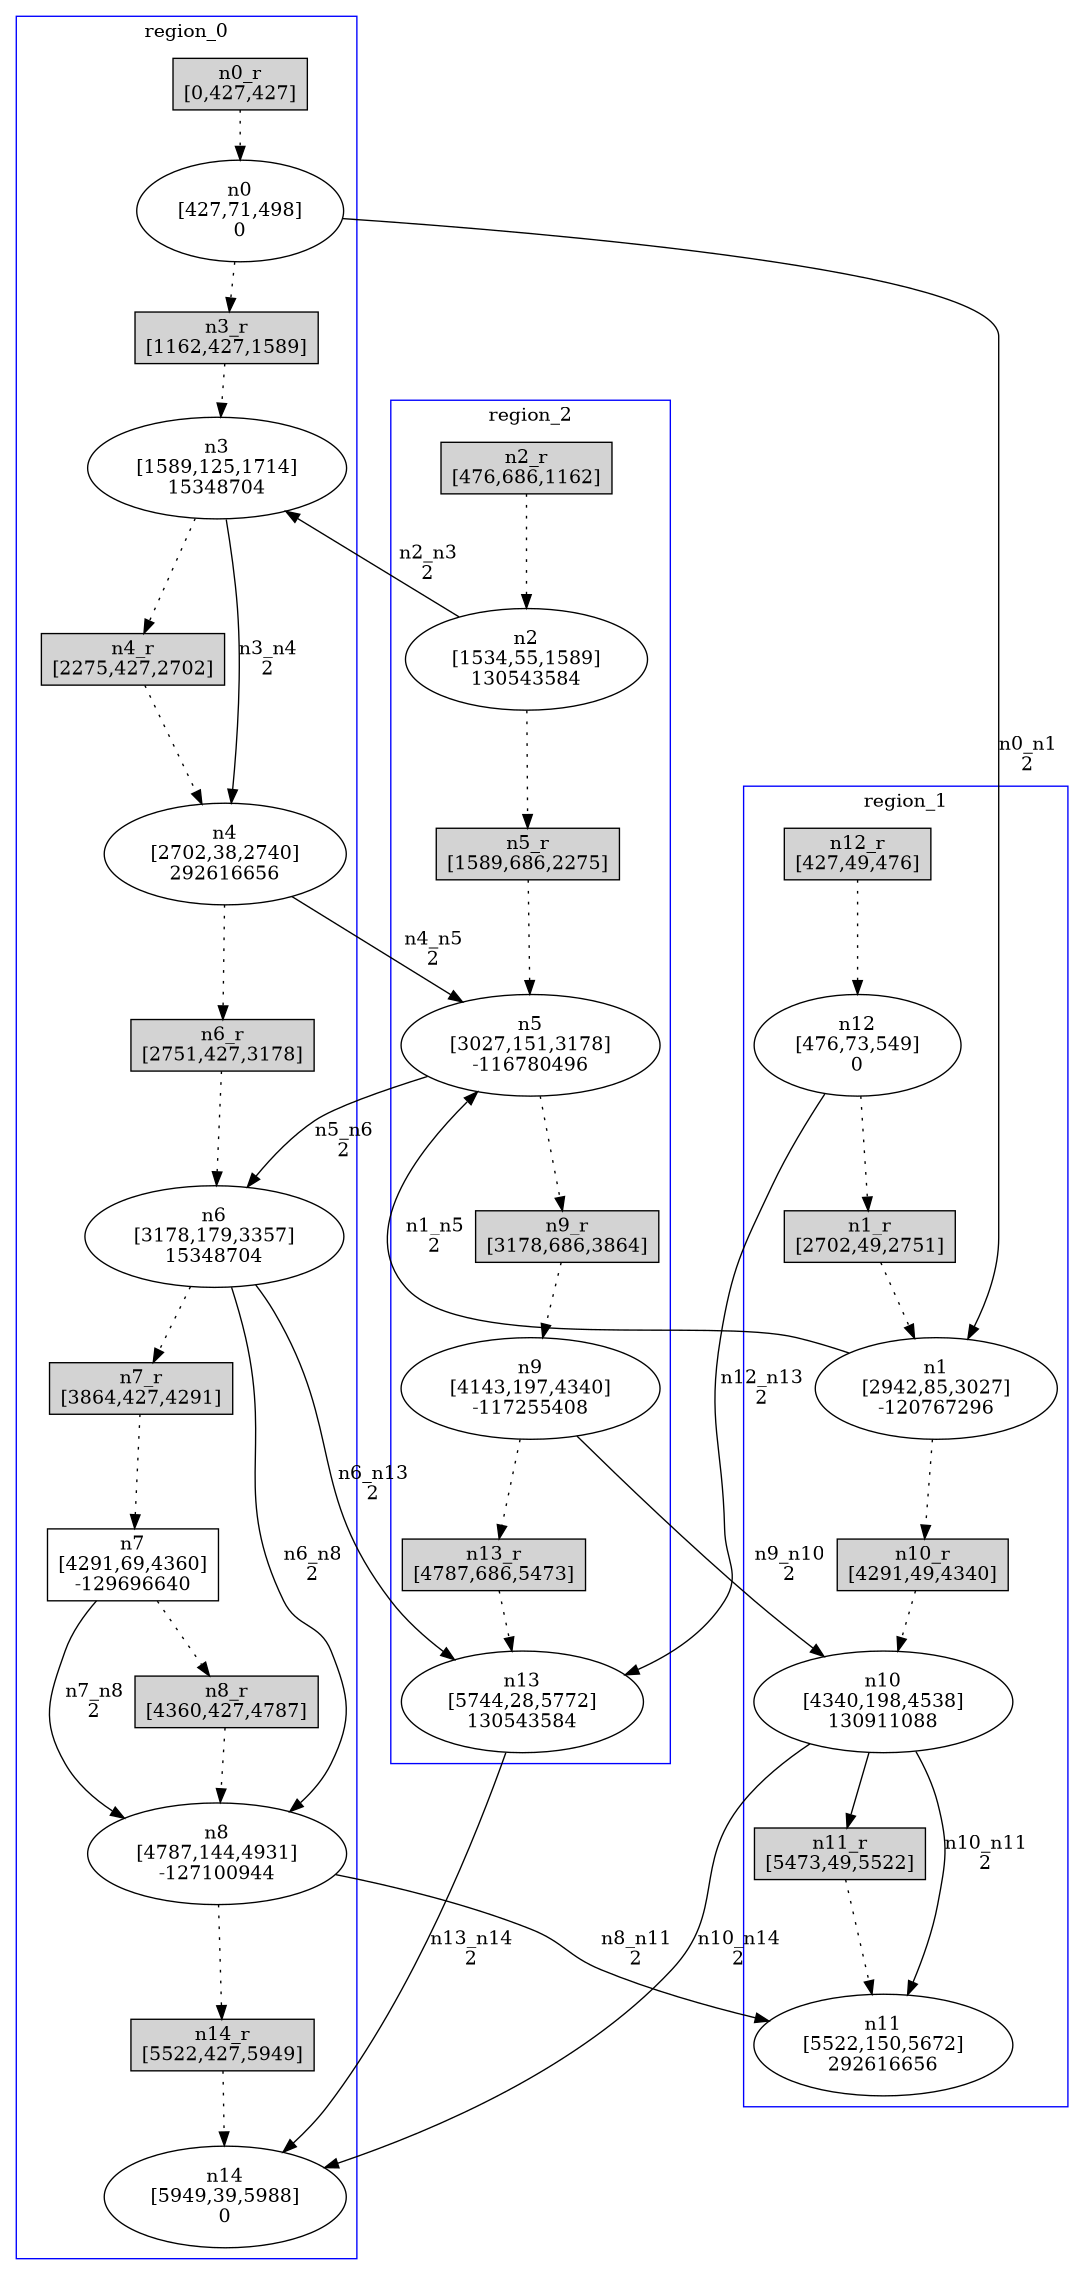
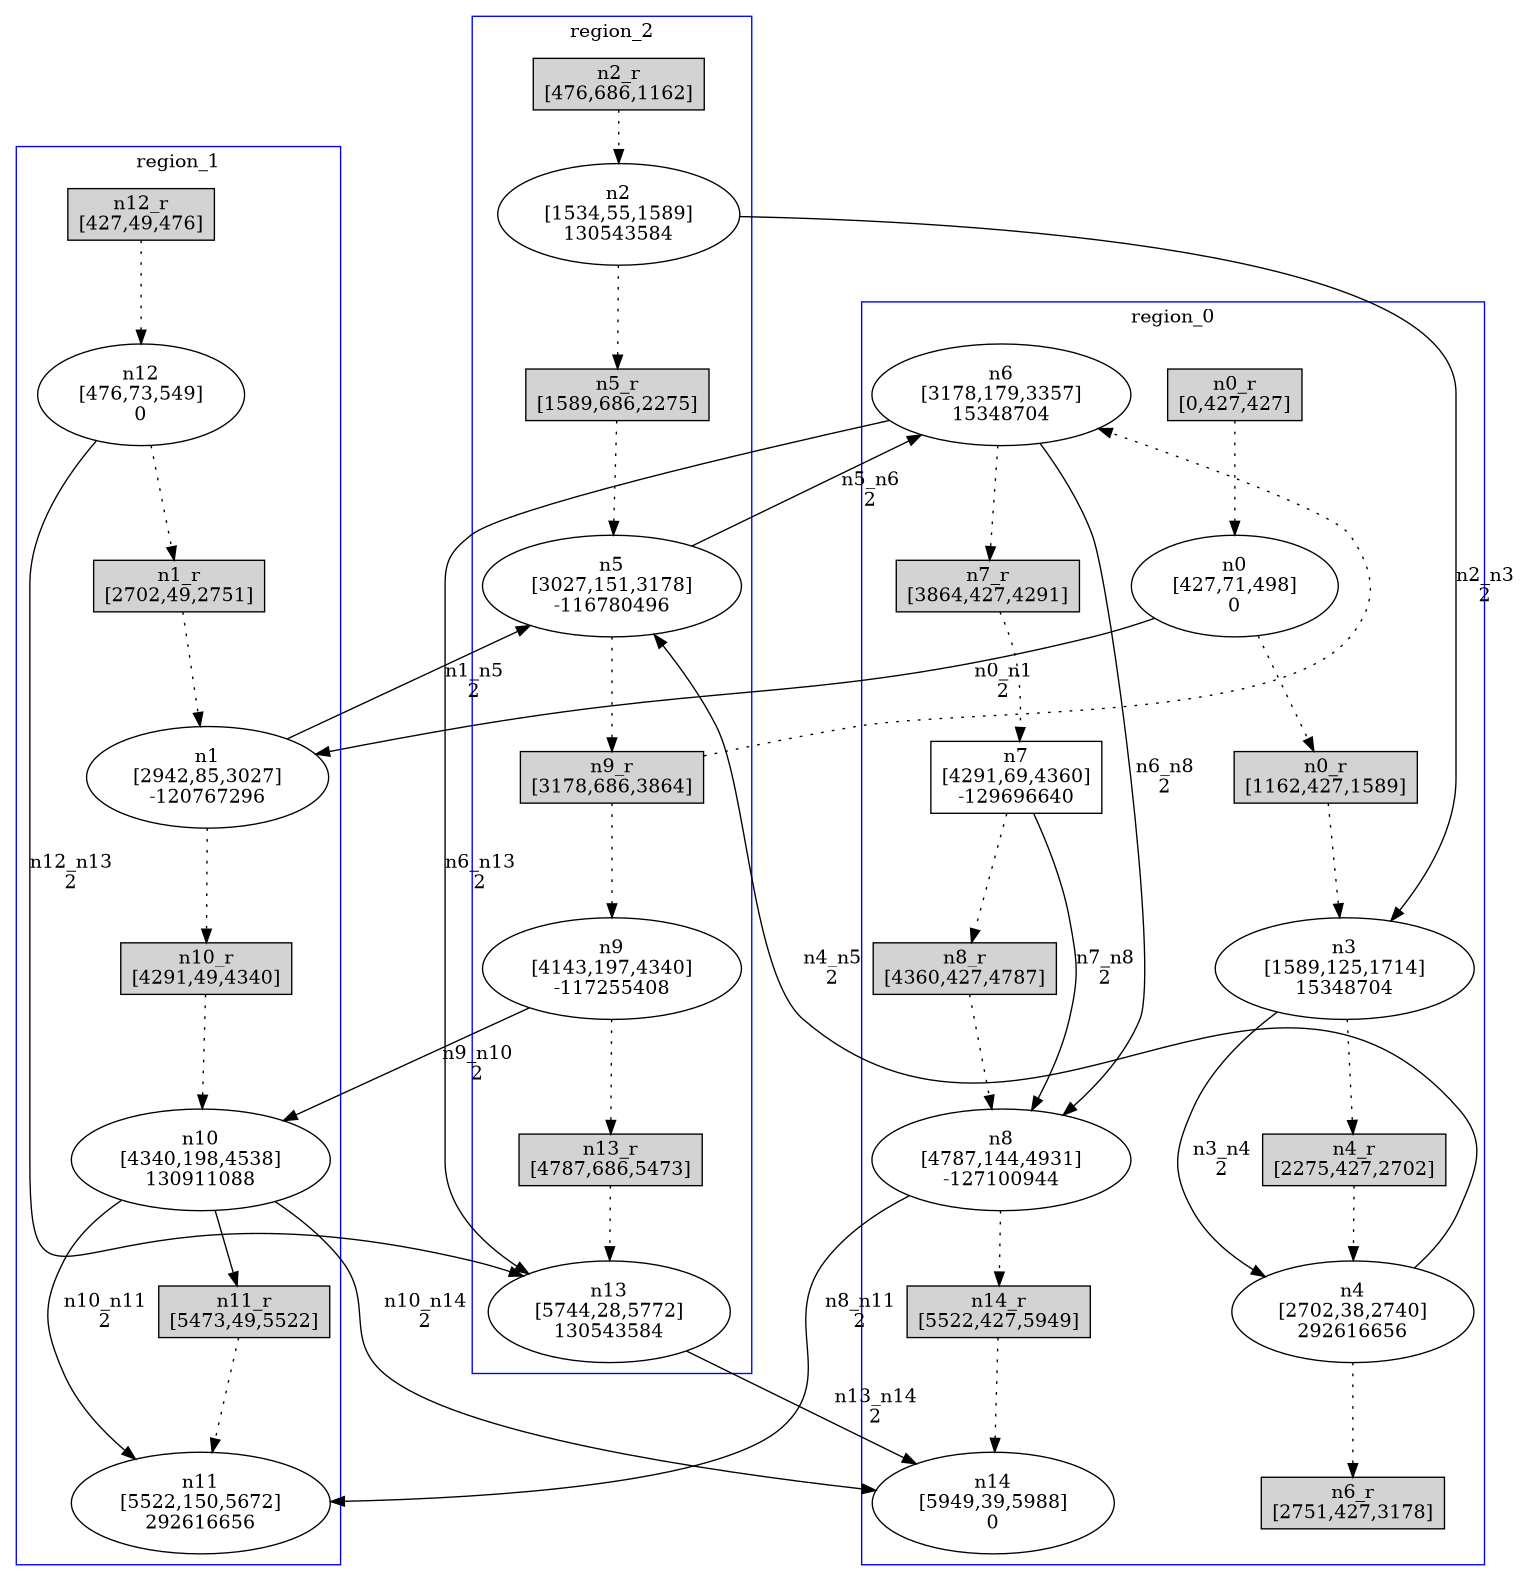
(227, 338) -> (1326, 777)
(219, 1121) -> (1218, 693)
